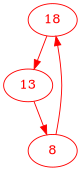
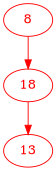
(39, 114) -> none
